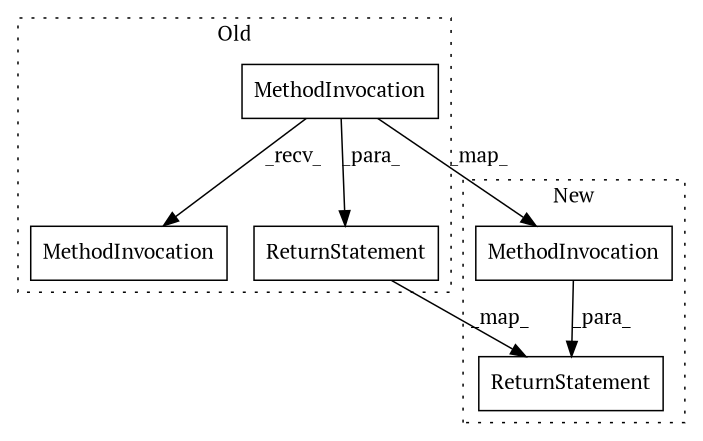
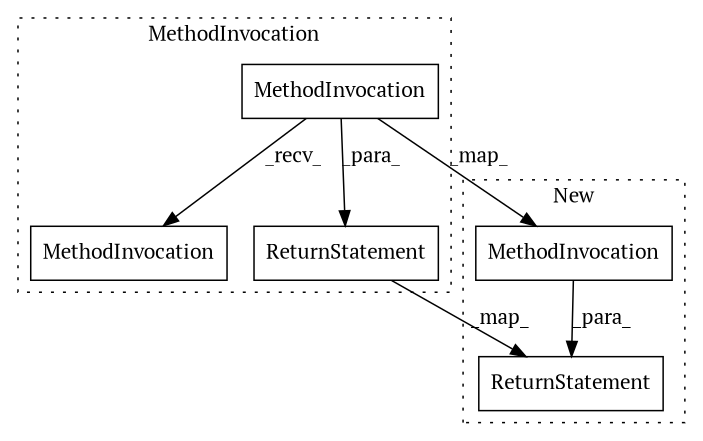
(235, 35) -> (235, 35)
